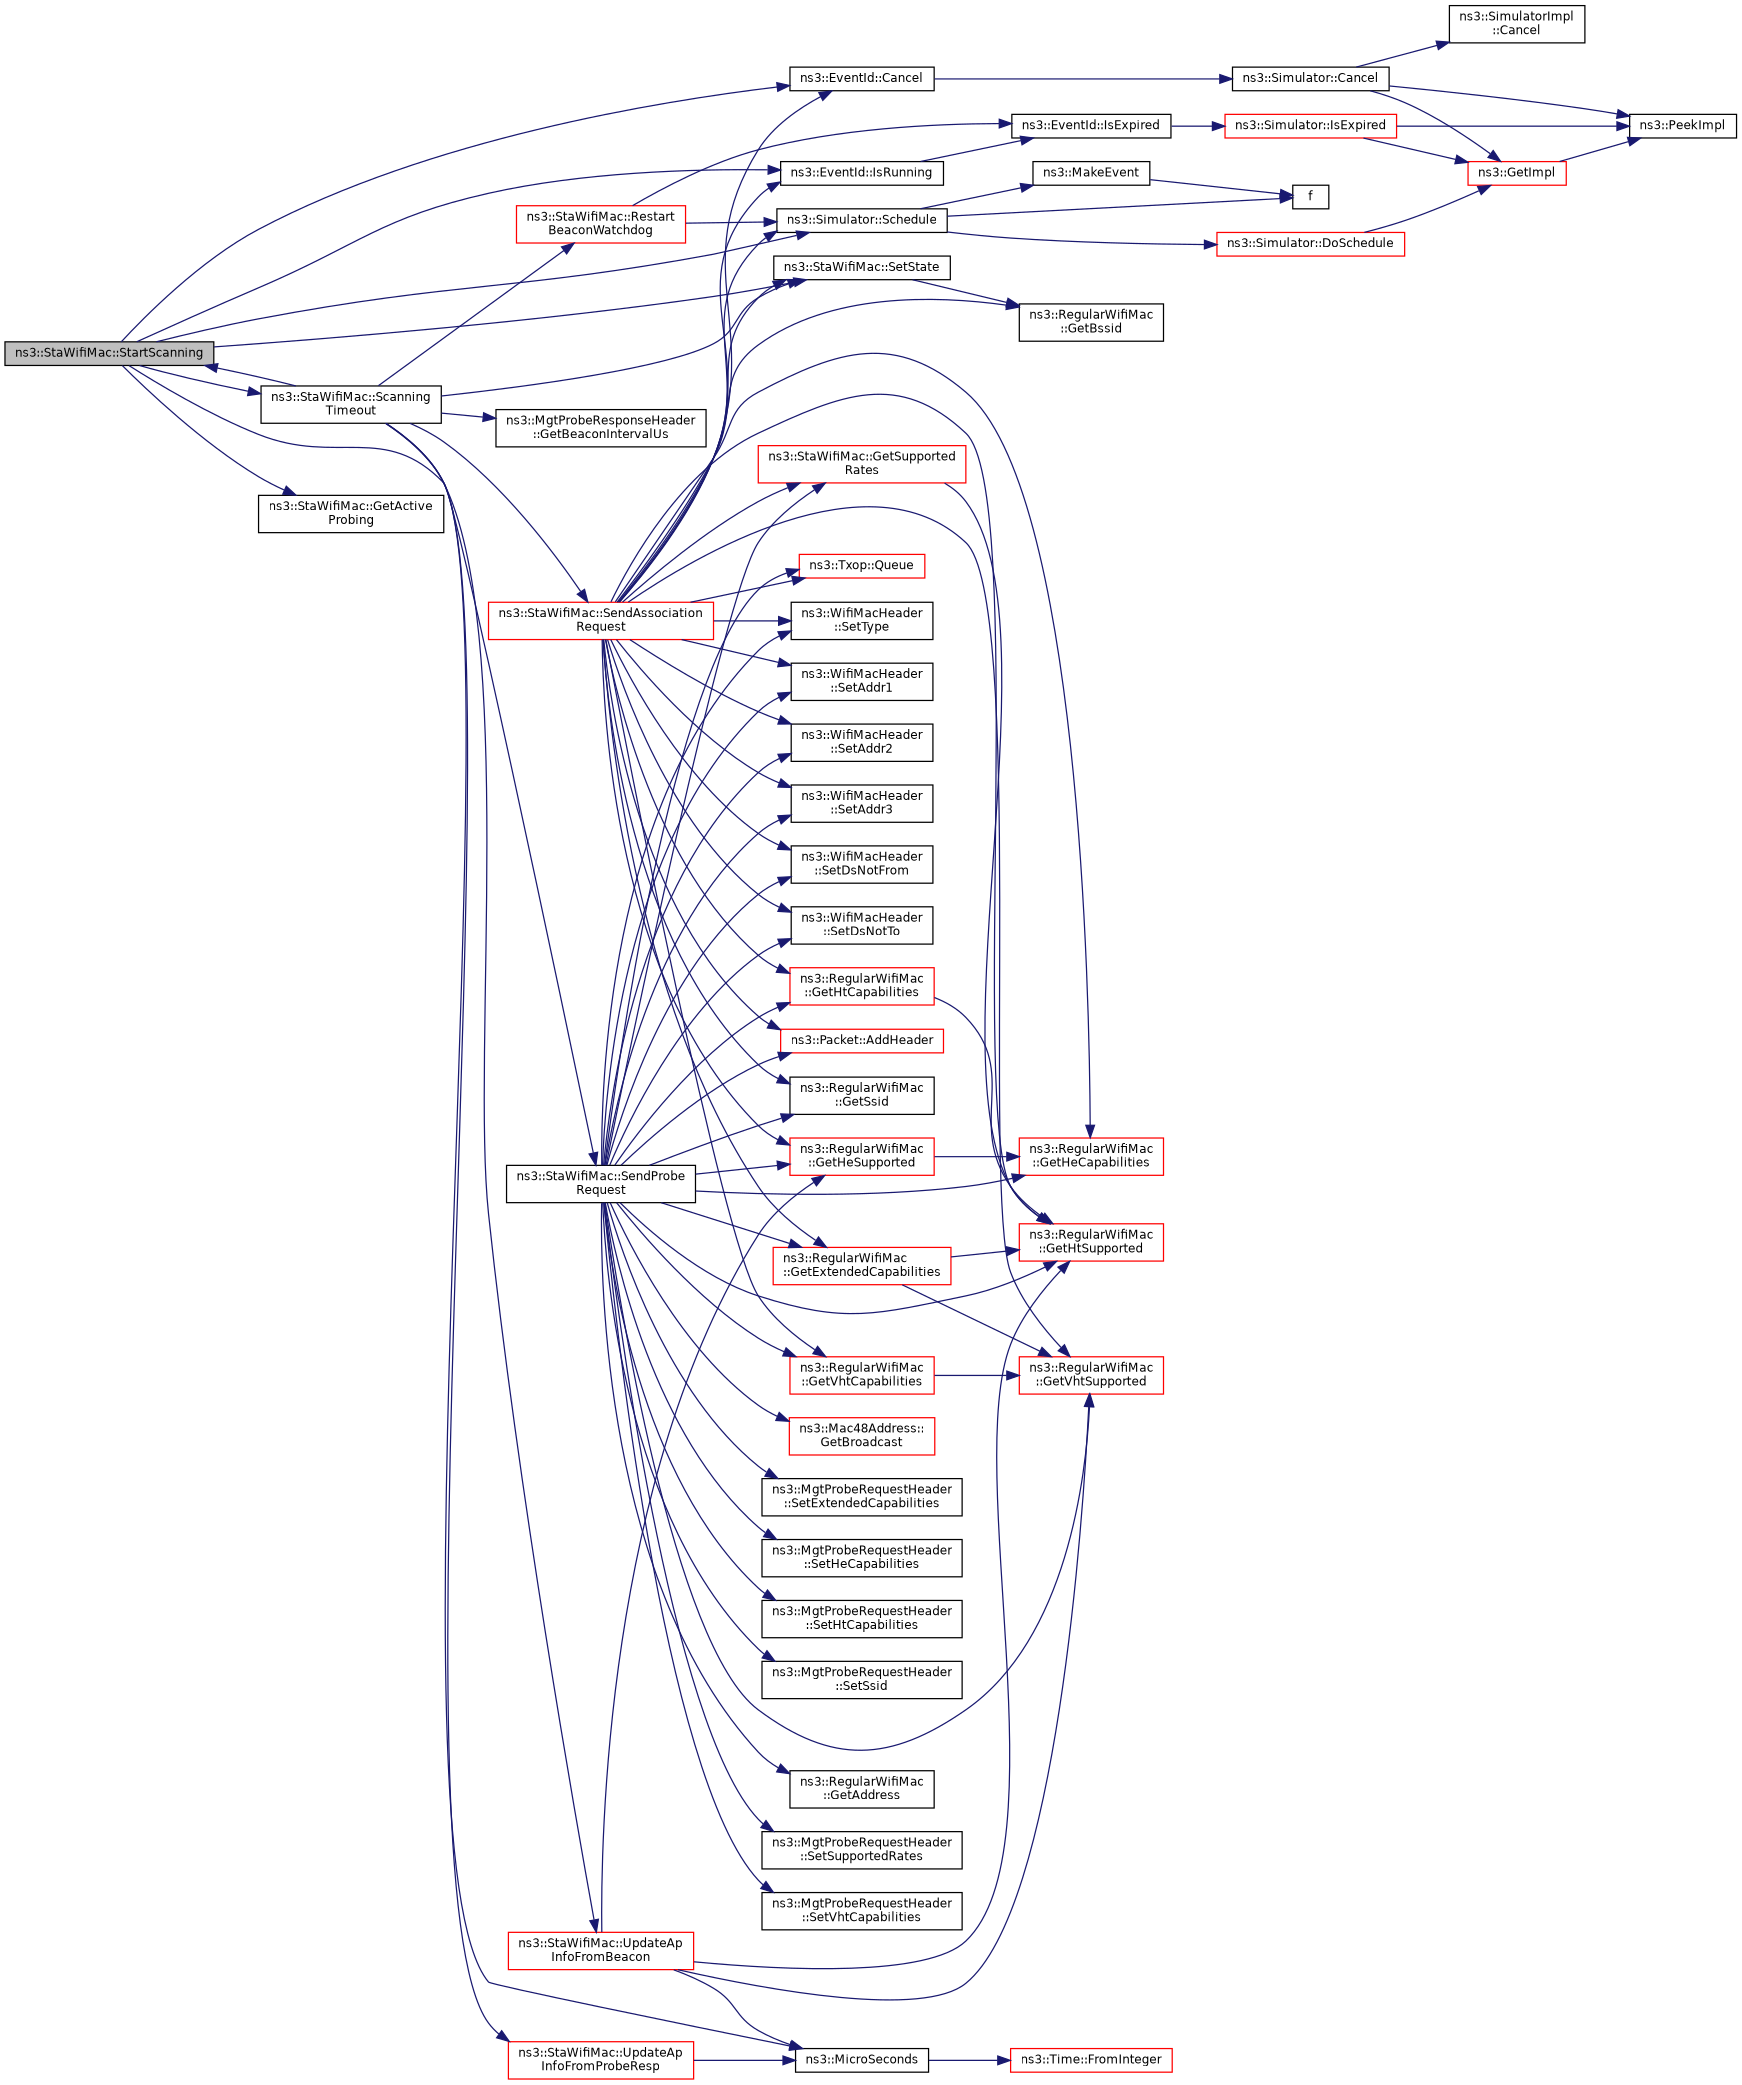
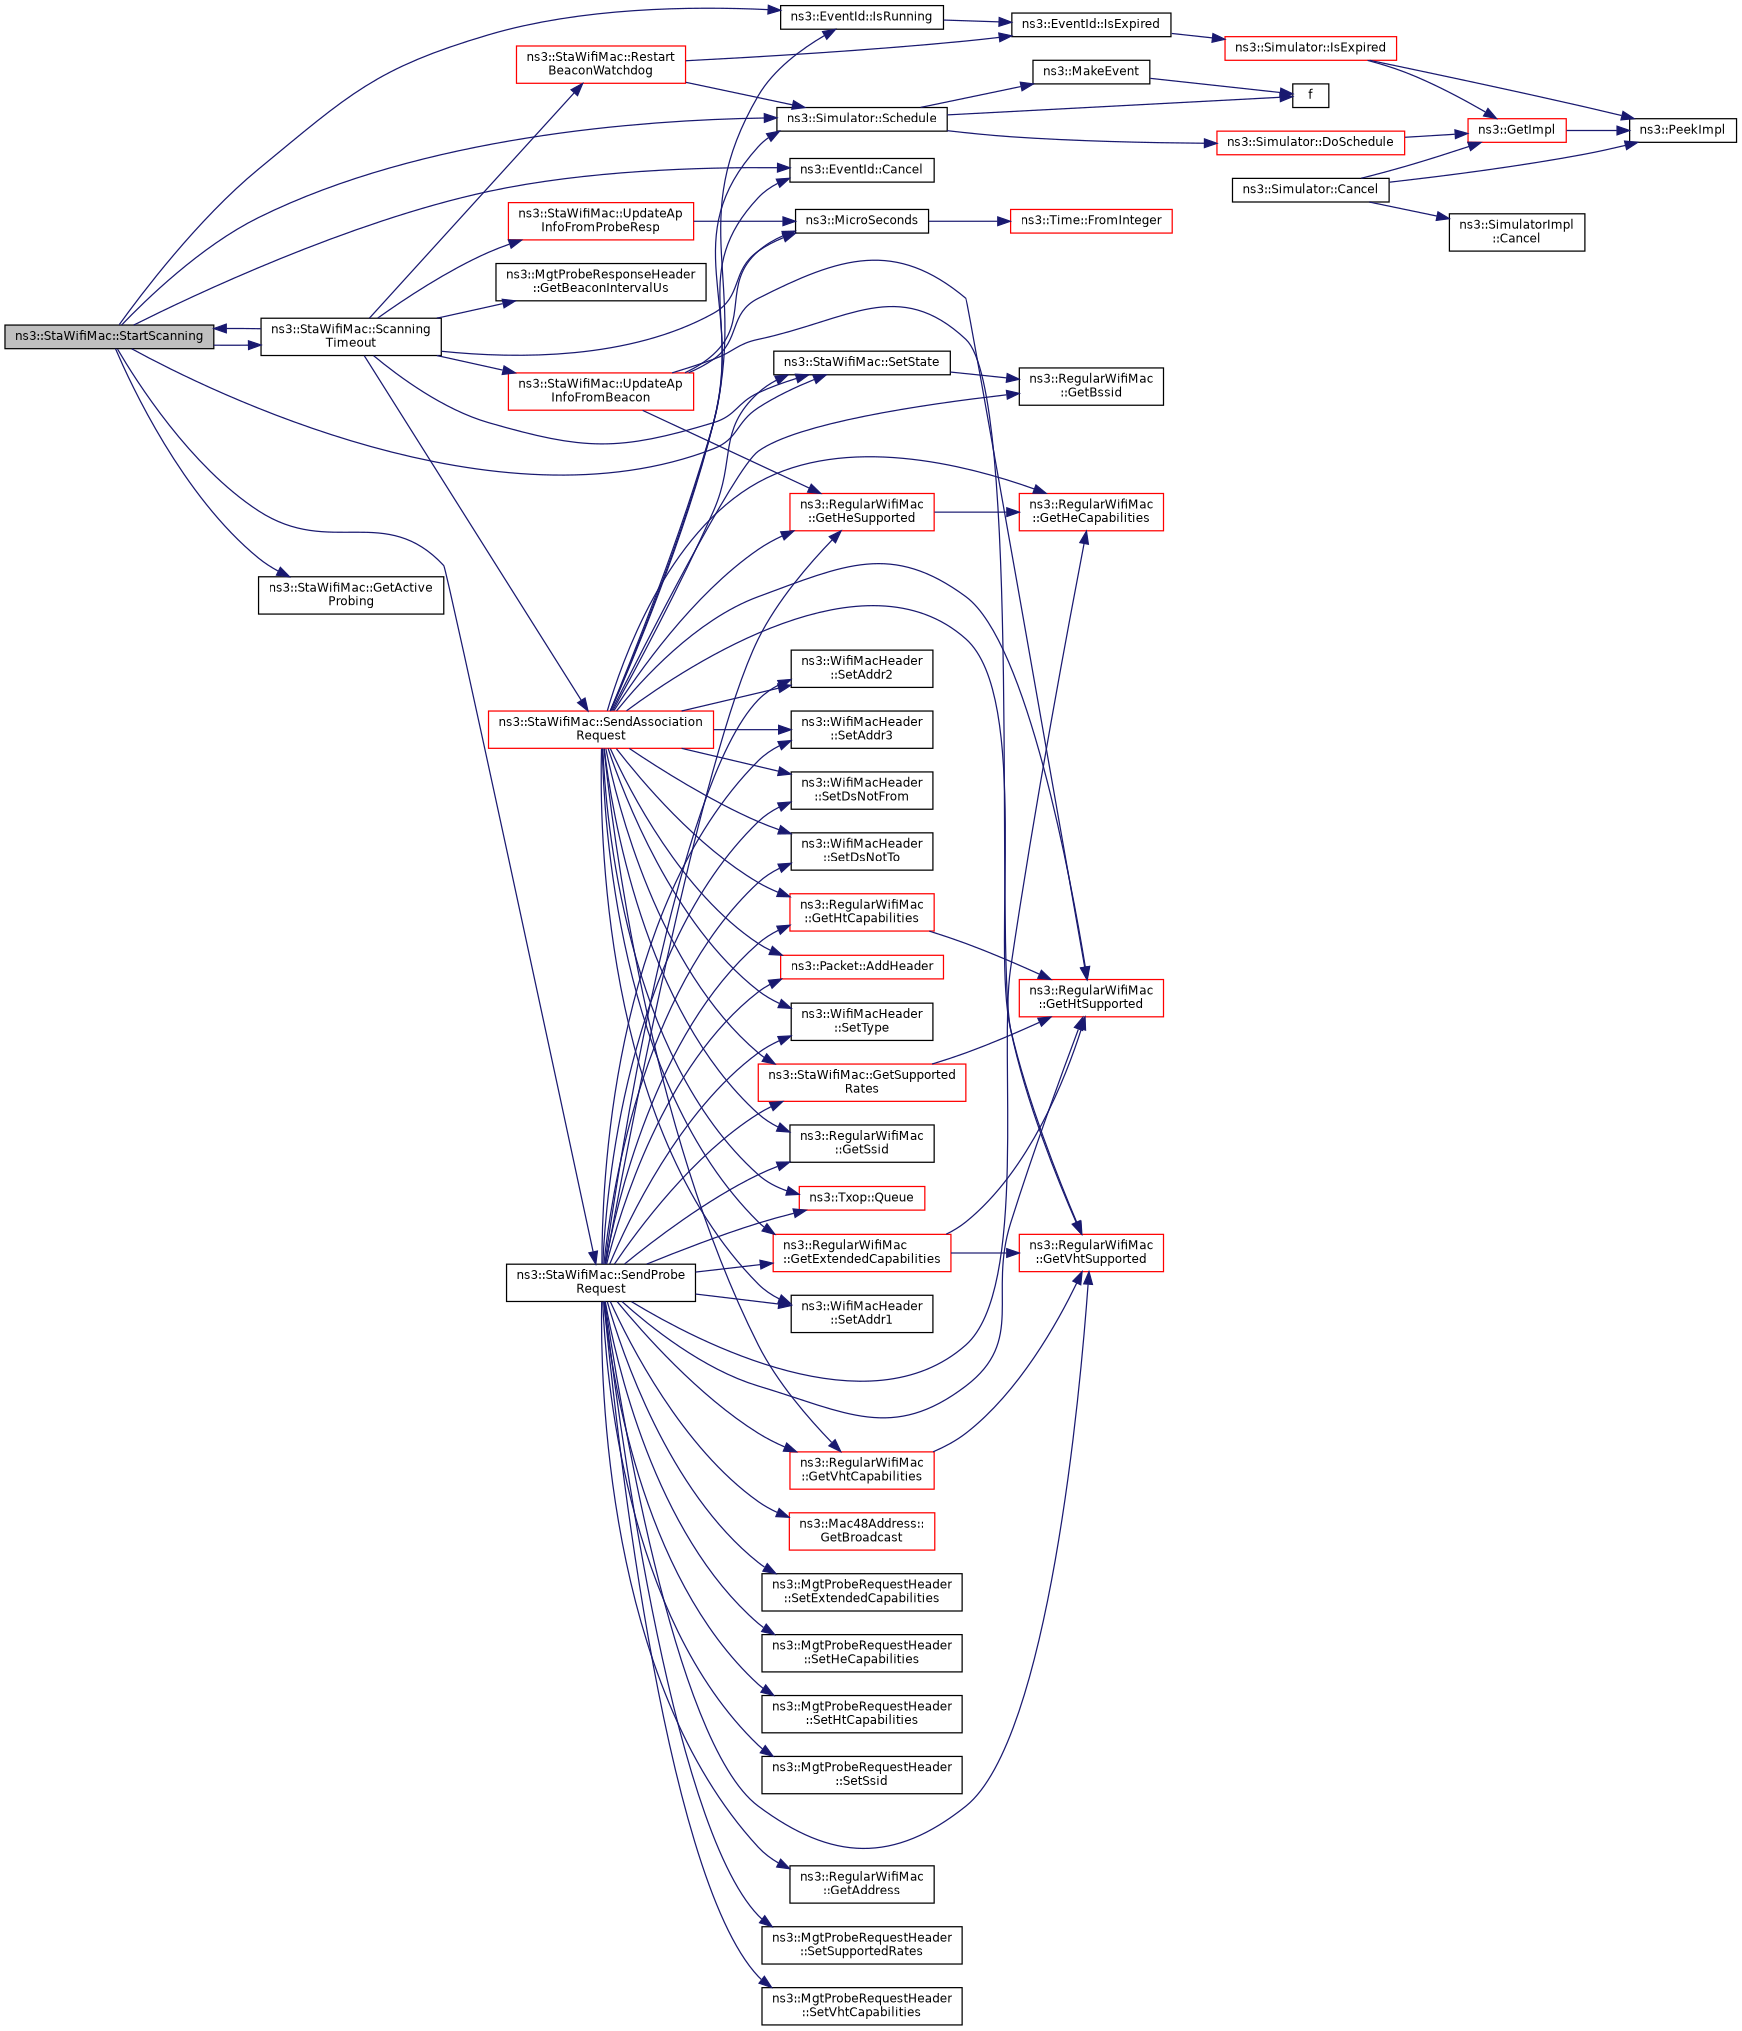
(1077, 79) -> none
